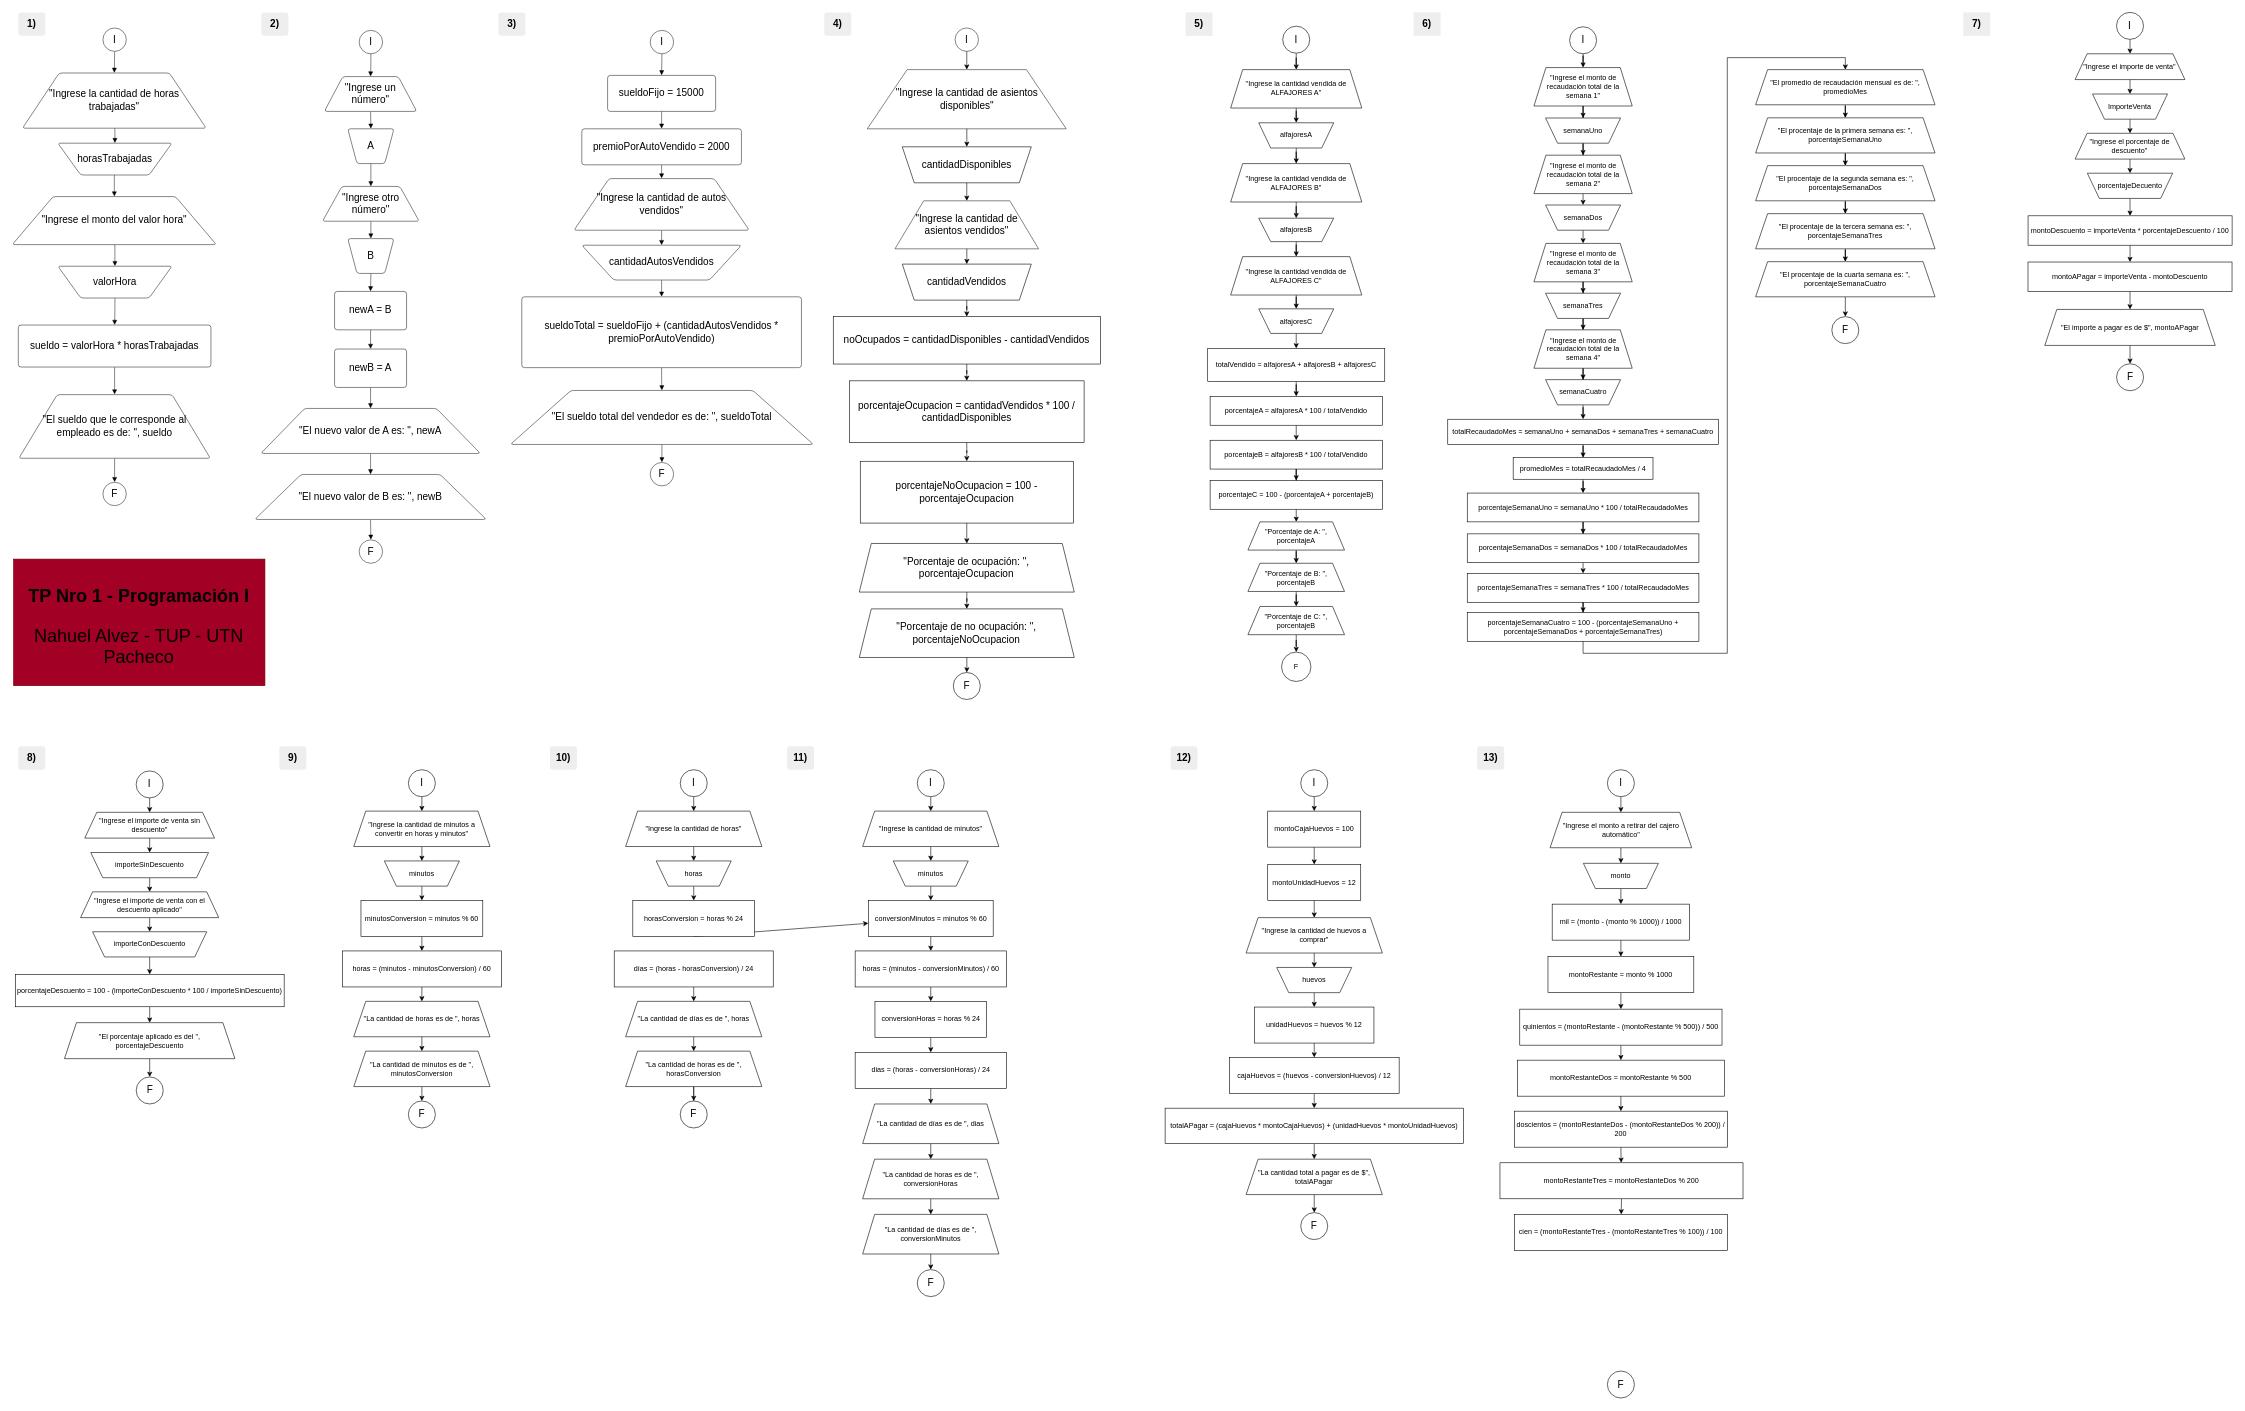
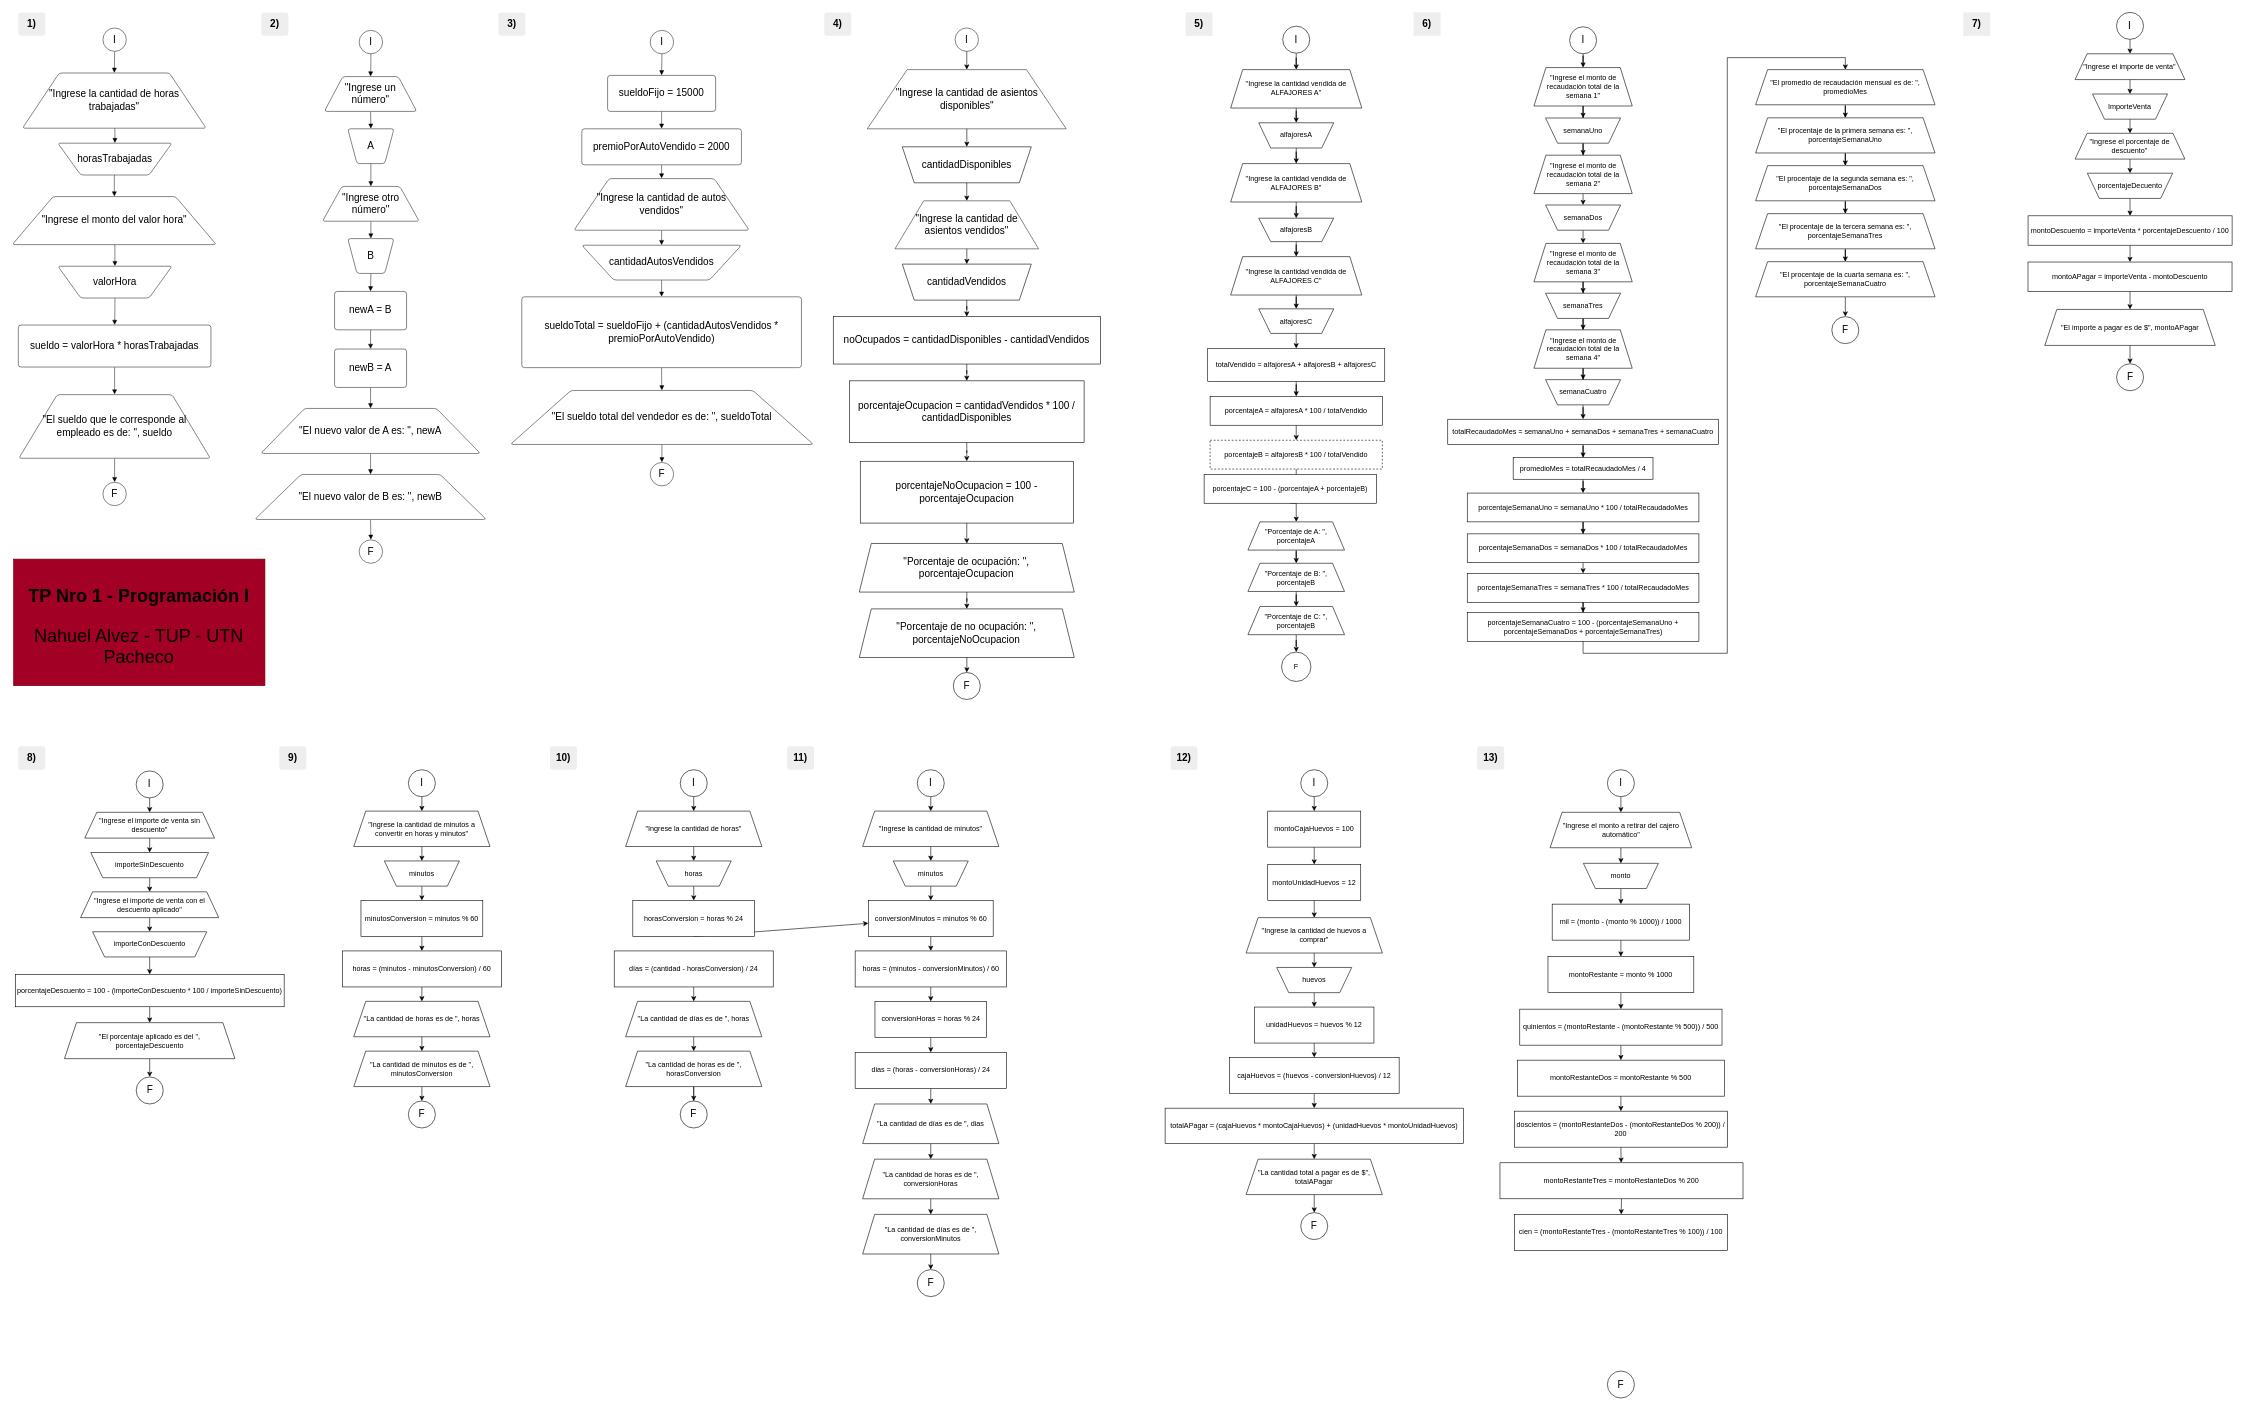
(1296, 455) -> (1296, 455)
(1296, 495) -> (1290, 489)
(694, 969) -> (694, 969)
